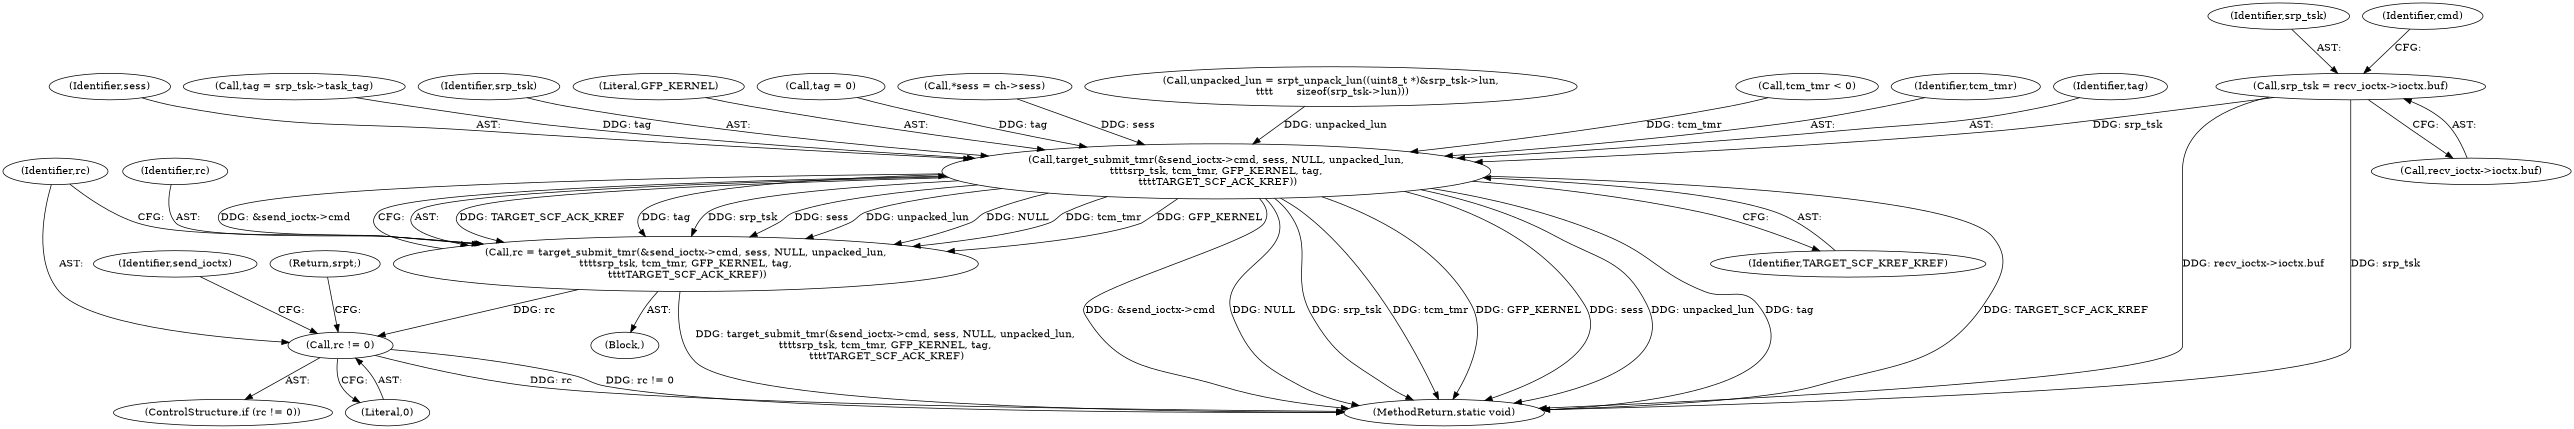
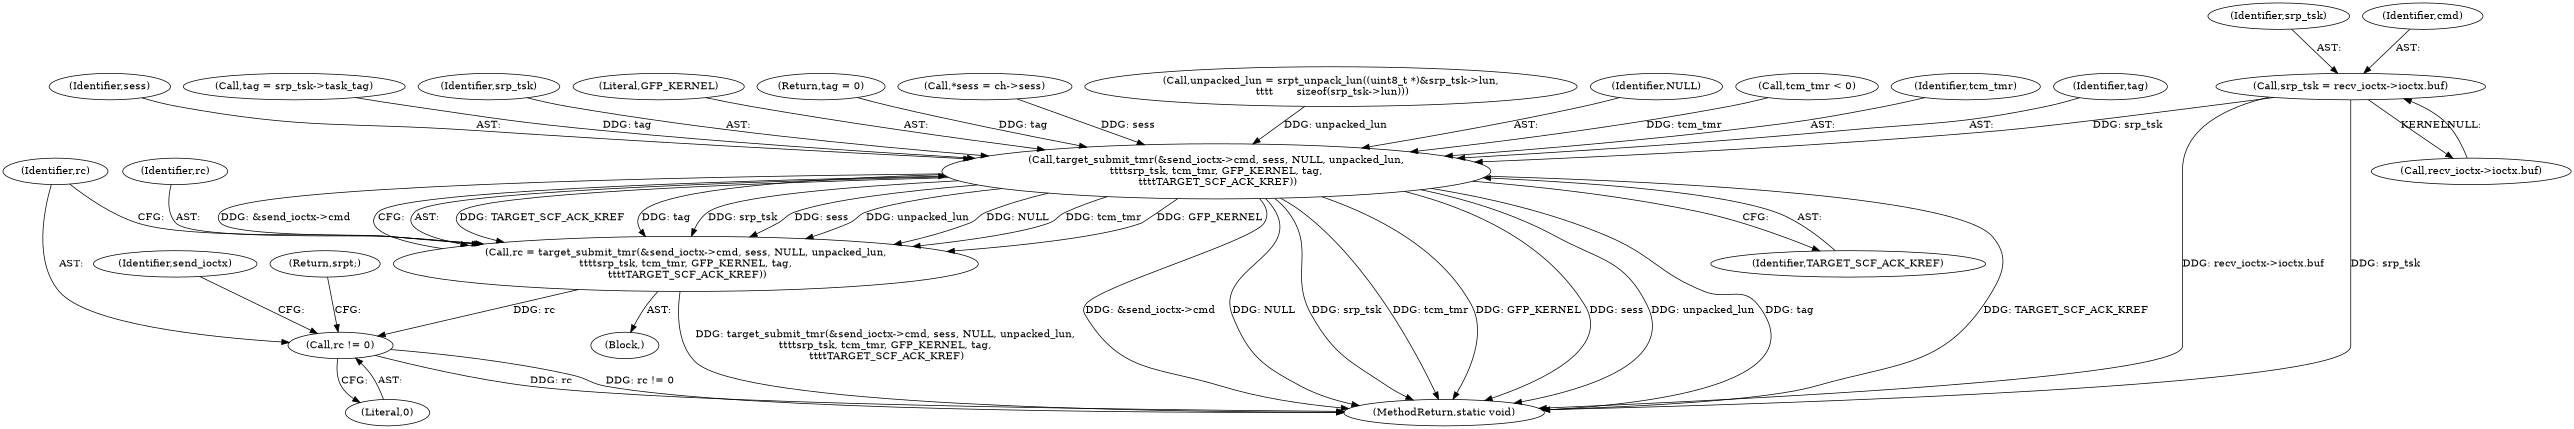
(2410, 48) -> (2410, 48)
(821, 87) -> (821, 87)
none -> (1656, 87)
(2428, 125) -> (2428, 125)
(2466, 125) -> (2466, 125)
(1848, 264) -> (1848, 264)
(223, 413) -> none
